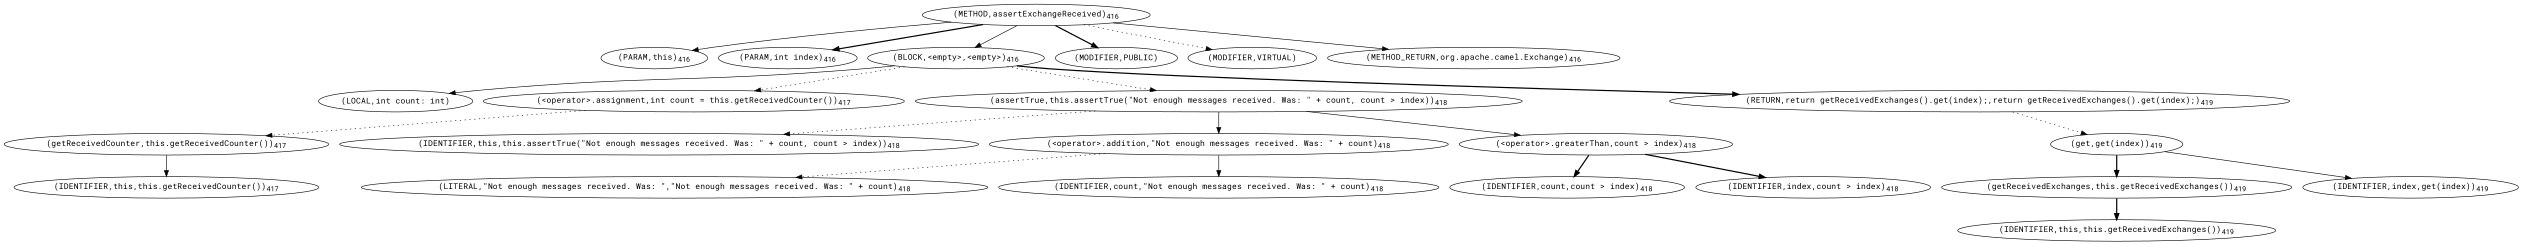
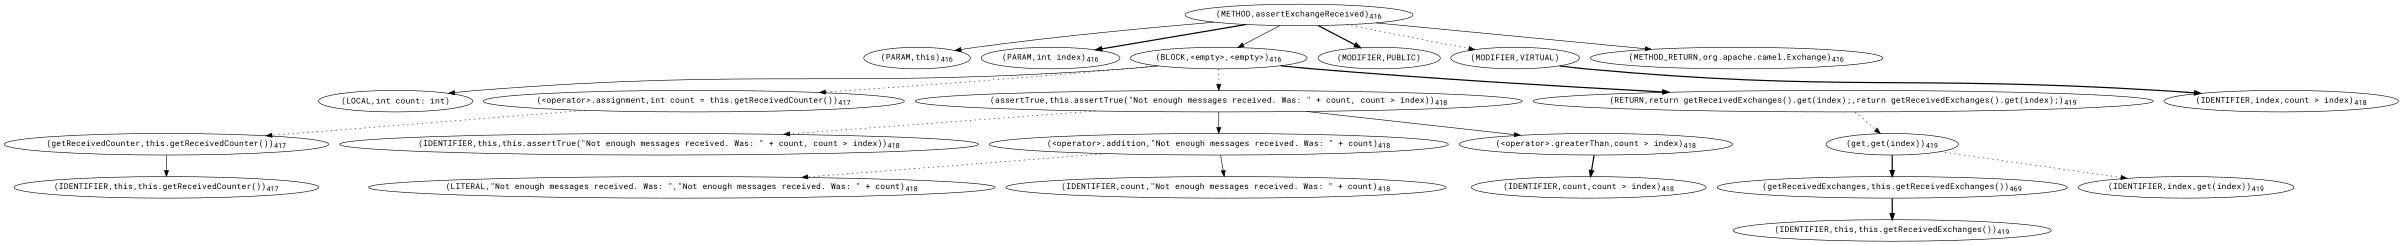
(1702, 165) -> (1877, 83)
(2255, 165) -> (2031, 165)
(2240, 186) -> (2016, 186)
